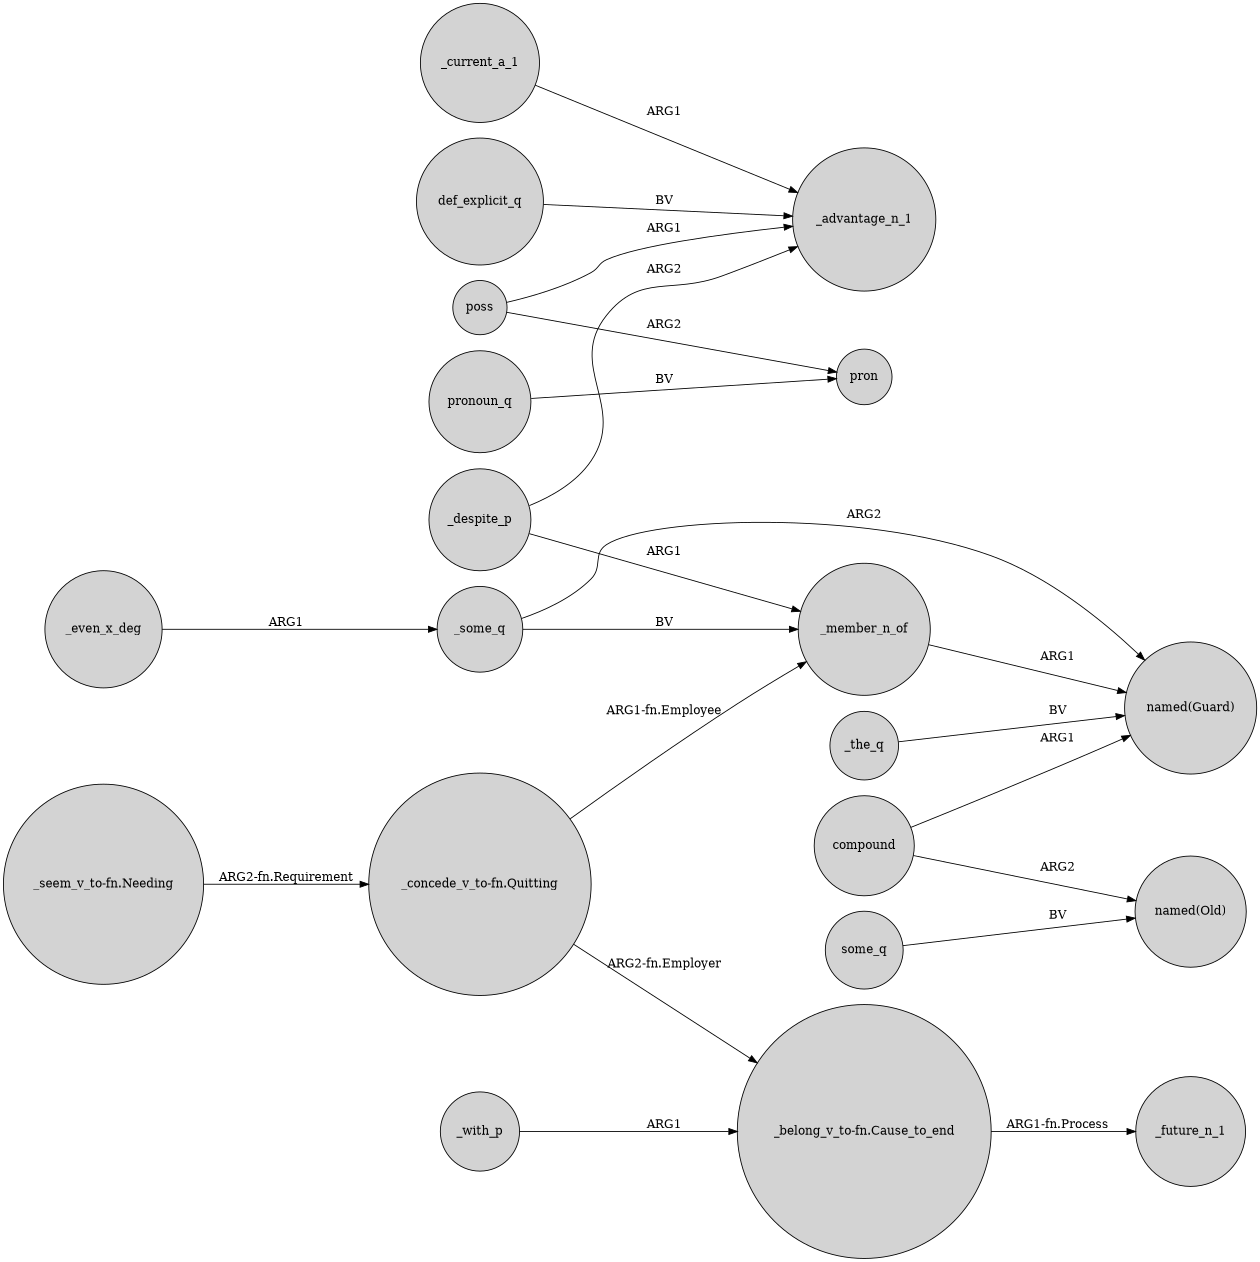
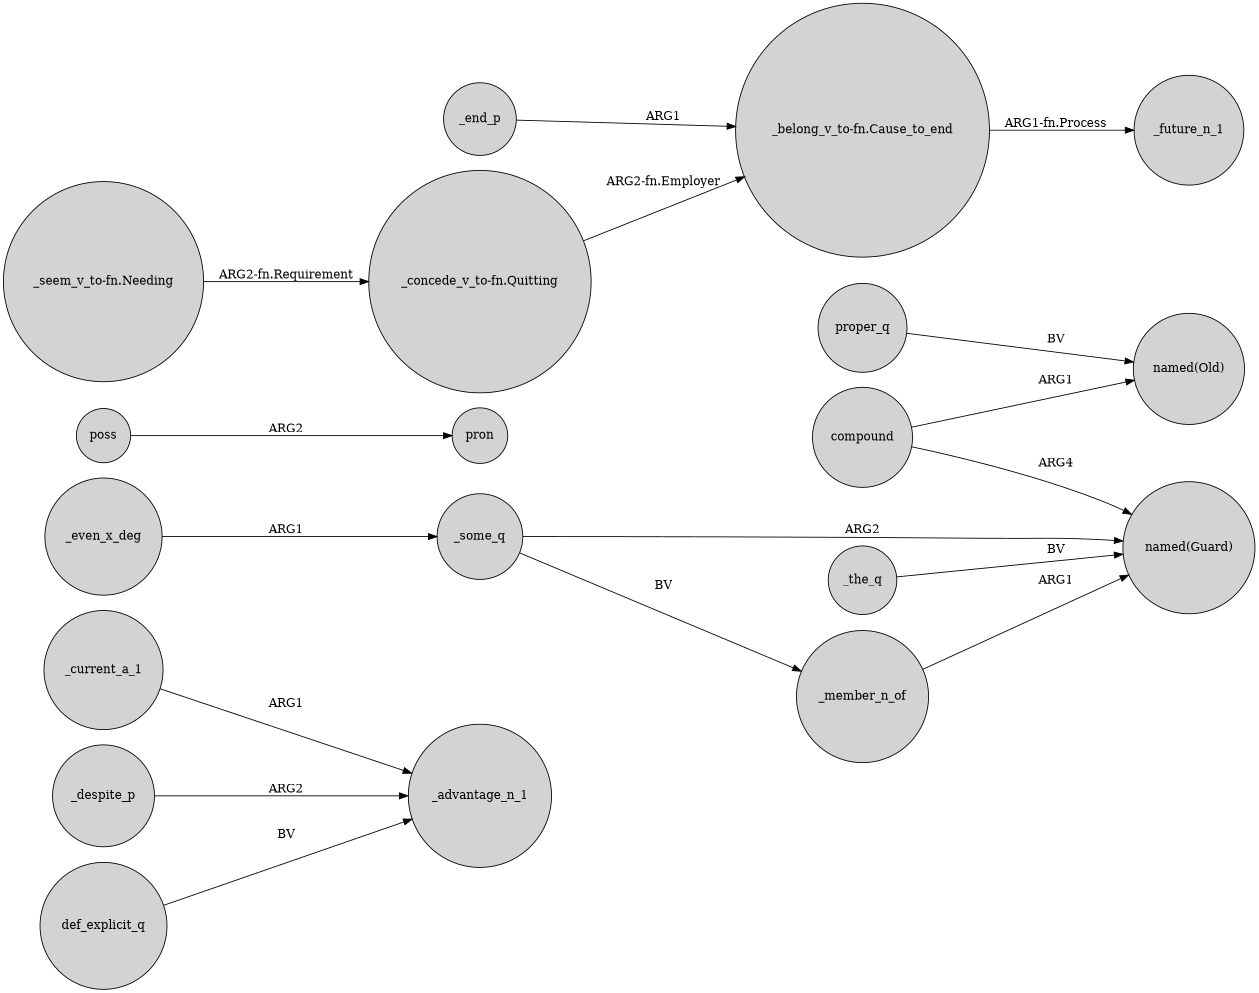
(640, 249) -> none
(480, 402) -> none
(661, 571) -> none
(1058, 738) -> (1056, 463)
(683, 740) -> none
(1058, 868) -> (1056, 380)
(864, 950) -> (862, 328)
(480, 1131) -> (480, 119)
